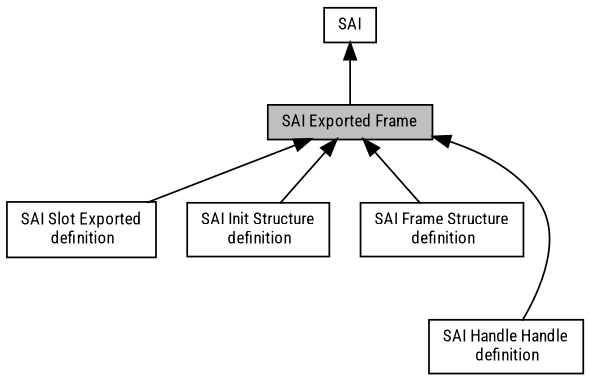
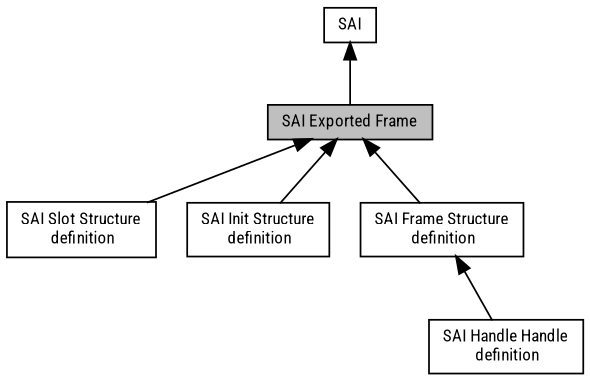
(543, 209) -> (478, 296)
(81, 230) -> (81, 230)
